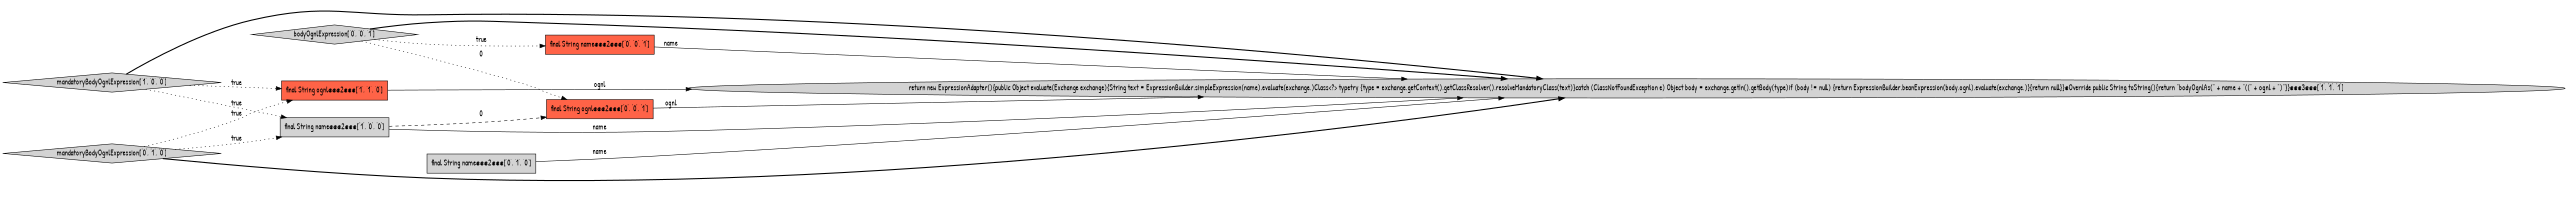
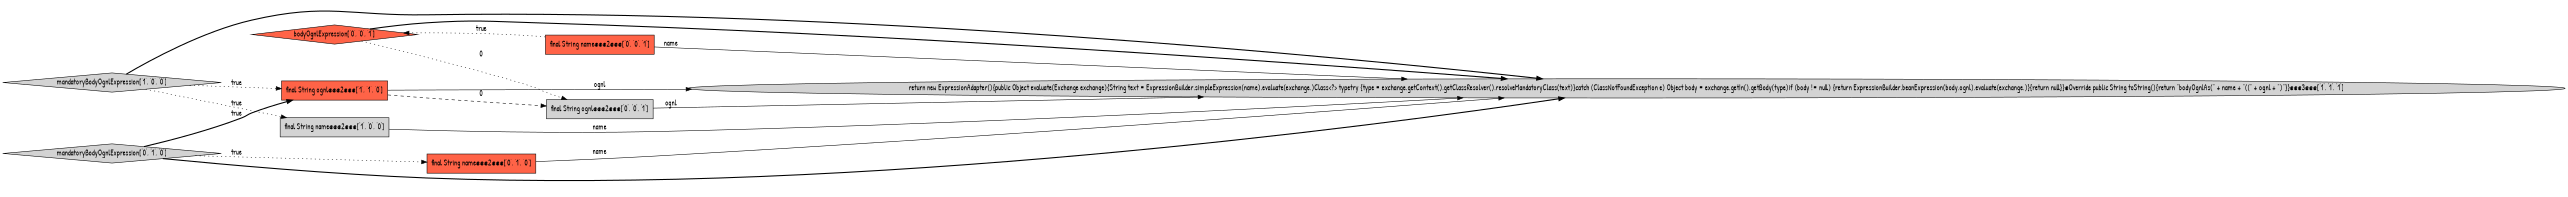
(335, 35) -> (335, 35)
(457, 45) -> (477, 33)
(600, 109) -> (600, 109)
(465, 123) -> (464, 101)
(216, 127) -> (216, 127)
(226, 145) -> (308, 159)
(481, 164) -> (481, 164)
